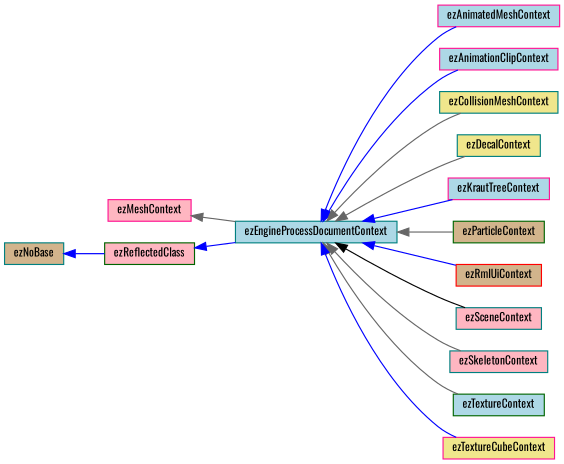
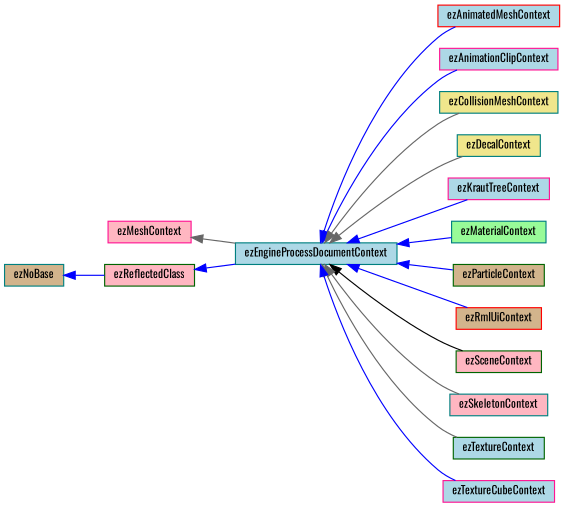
(499, 16) -> (499, 16)
(431, 232) -> (431, 267)
none -> (499, 232)
(499, 319) -> (499, 362)
(499, 448) -> (499, 491)
